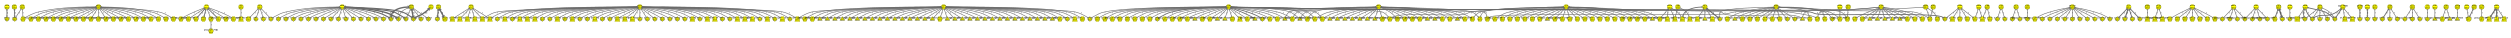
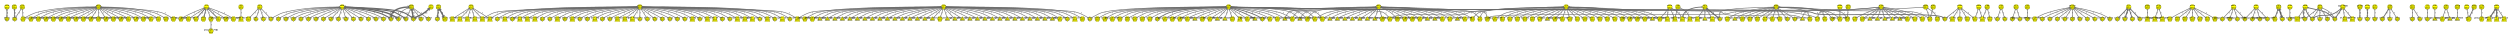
(2405, 19) -> none
